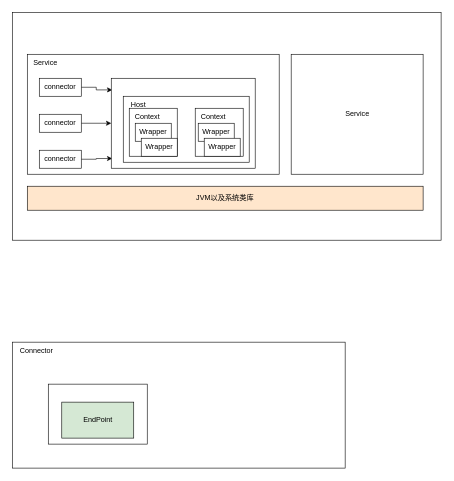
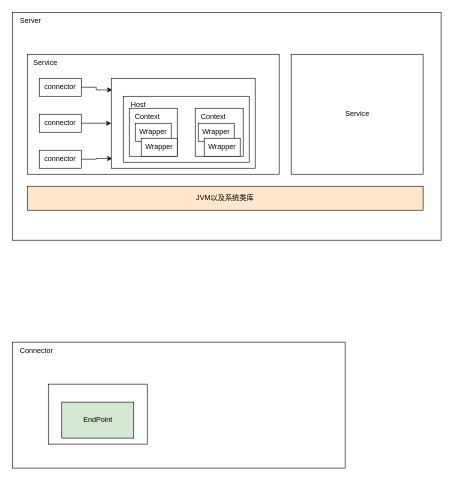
none -> (30, 21)
